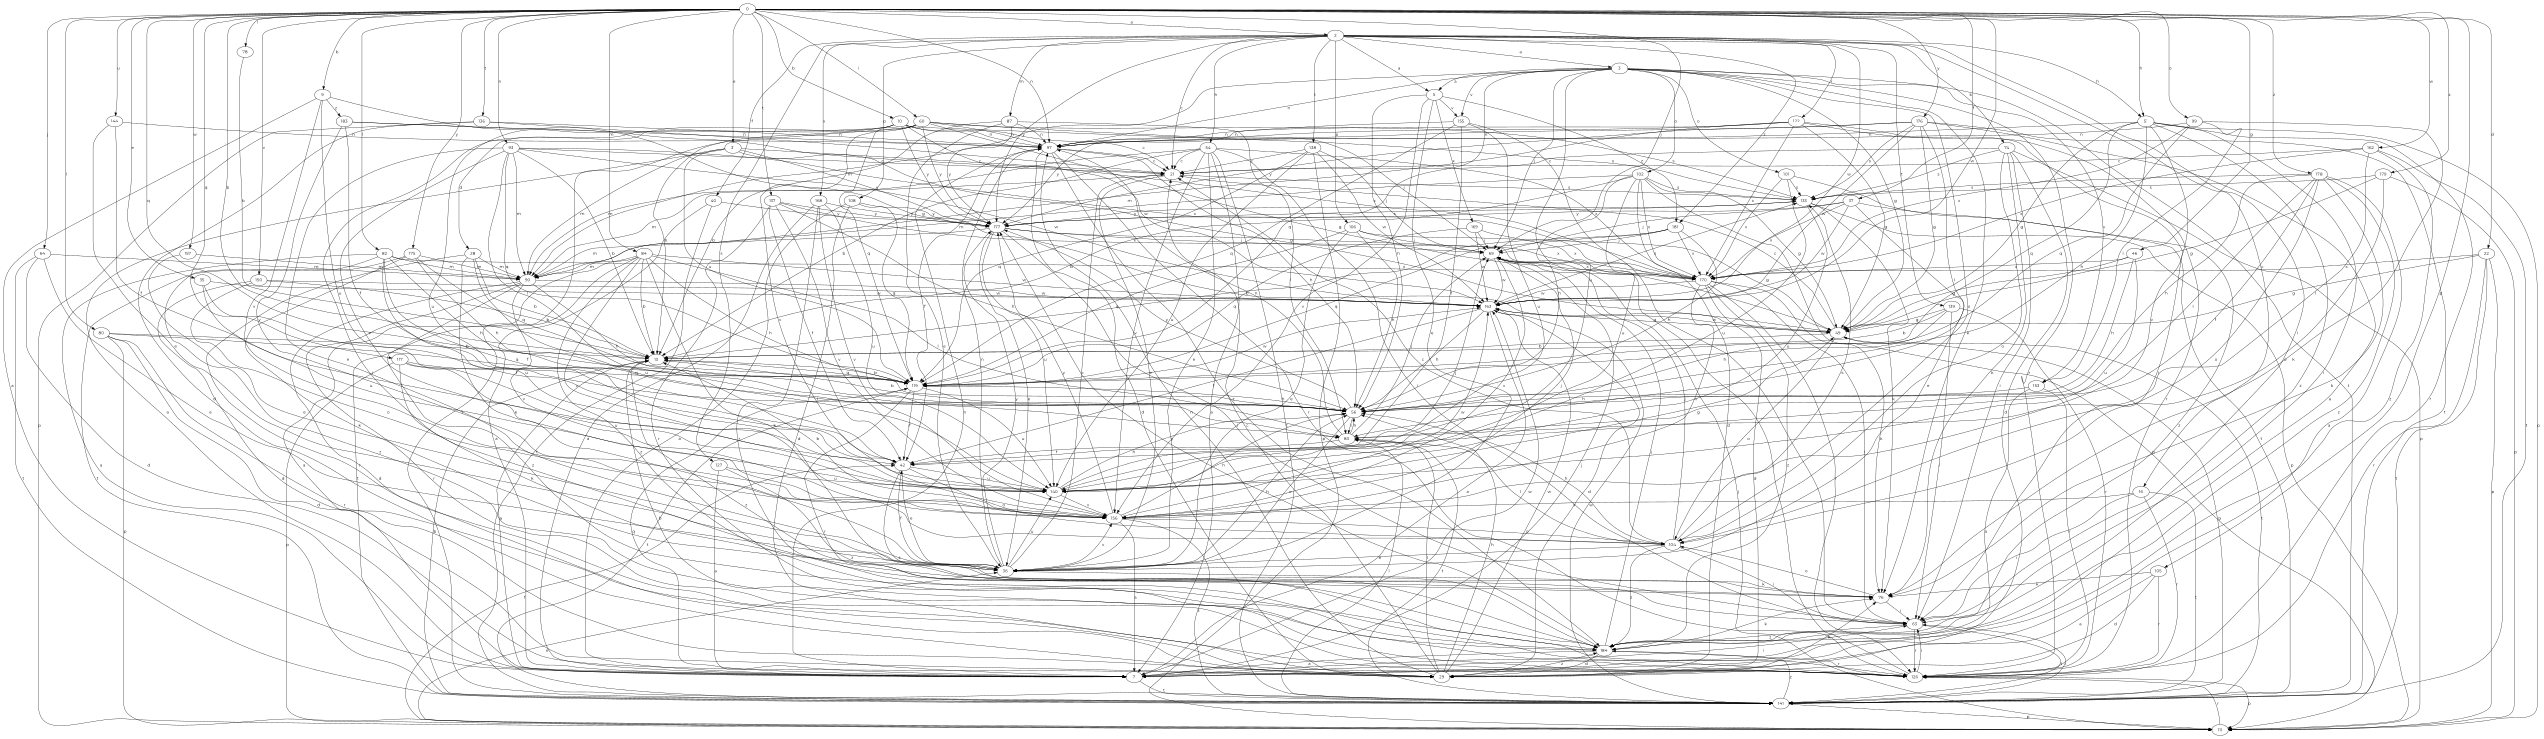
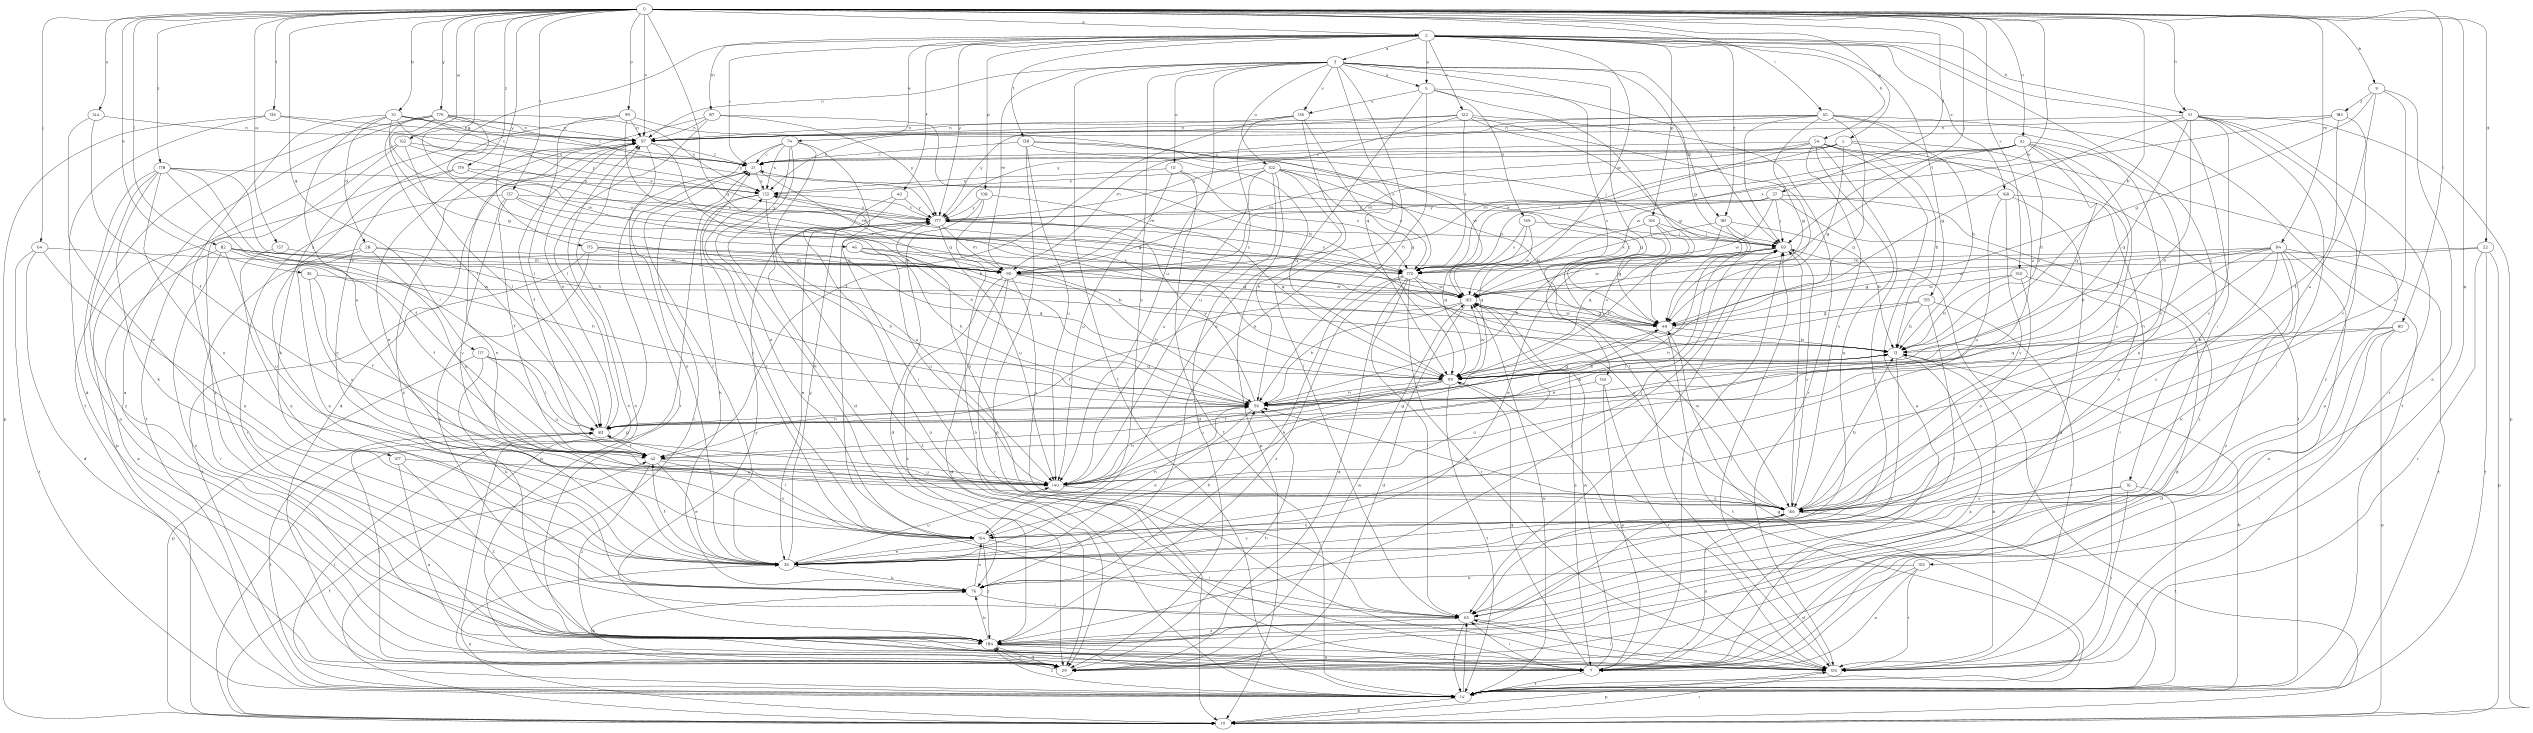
(245, 52) -> none
(2141, 232) -> (532, 244)
